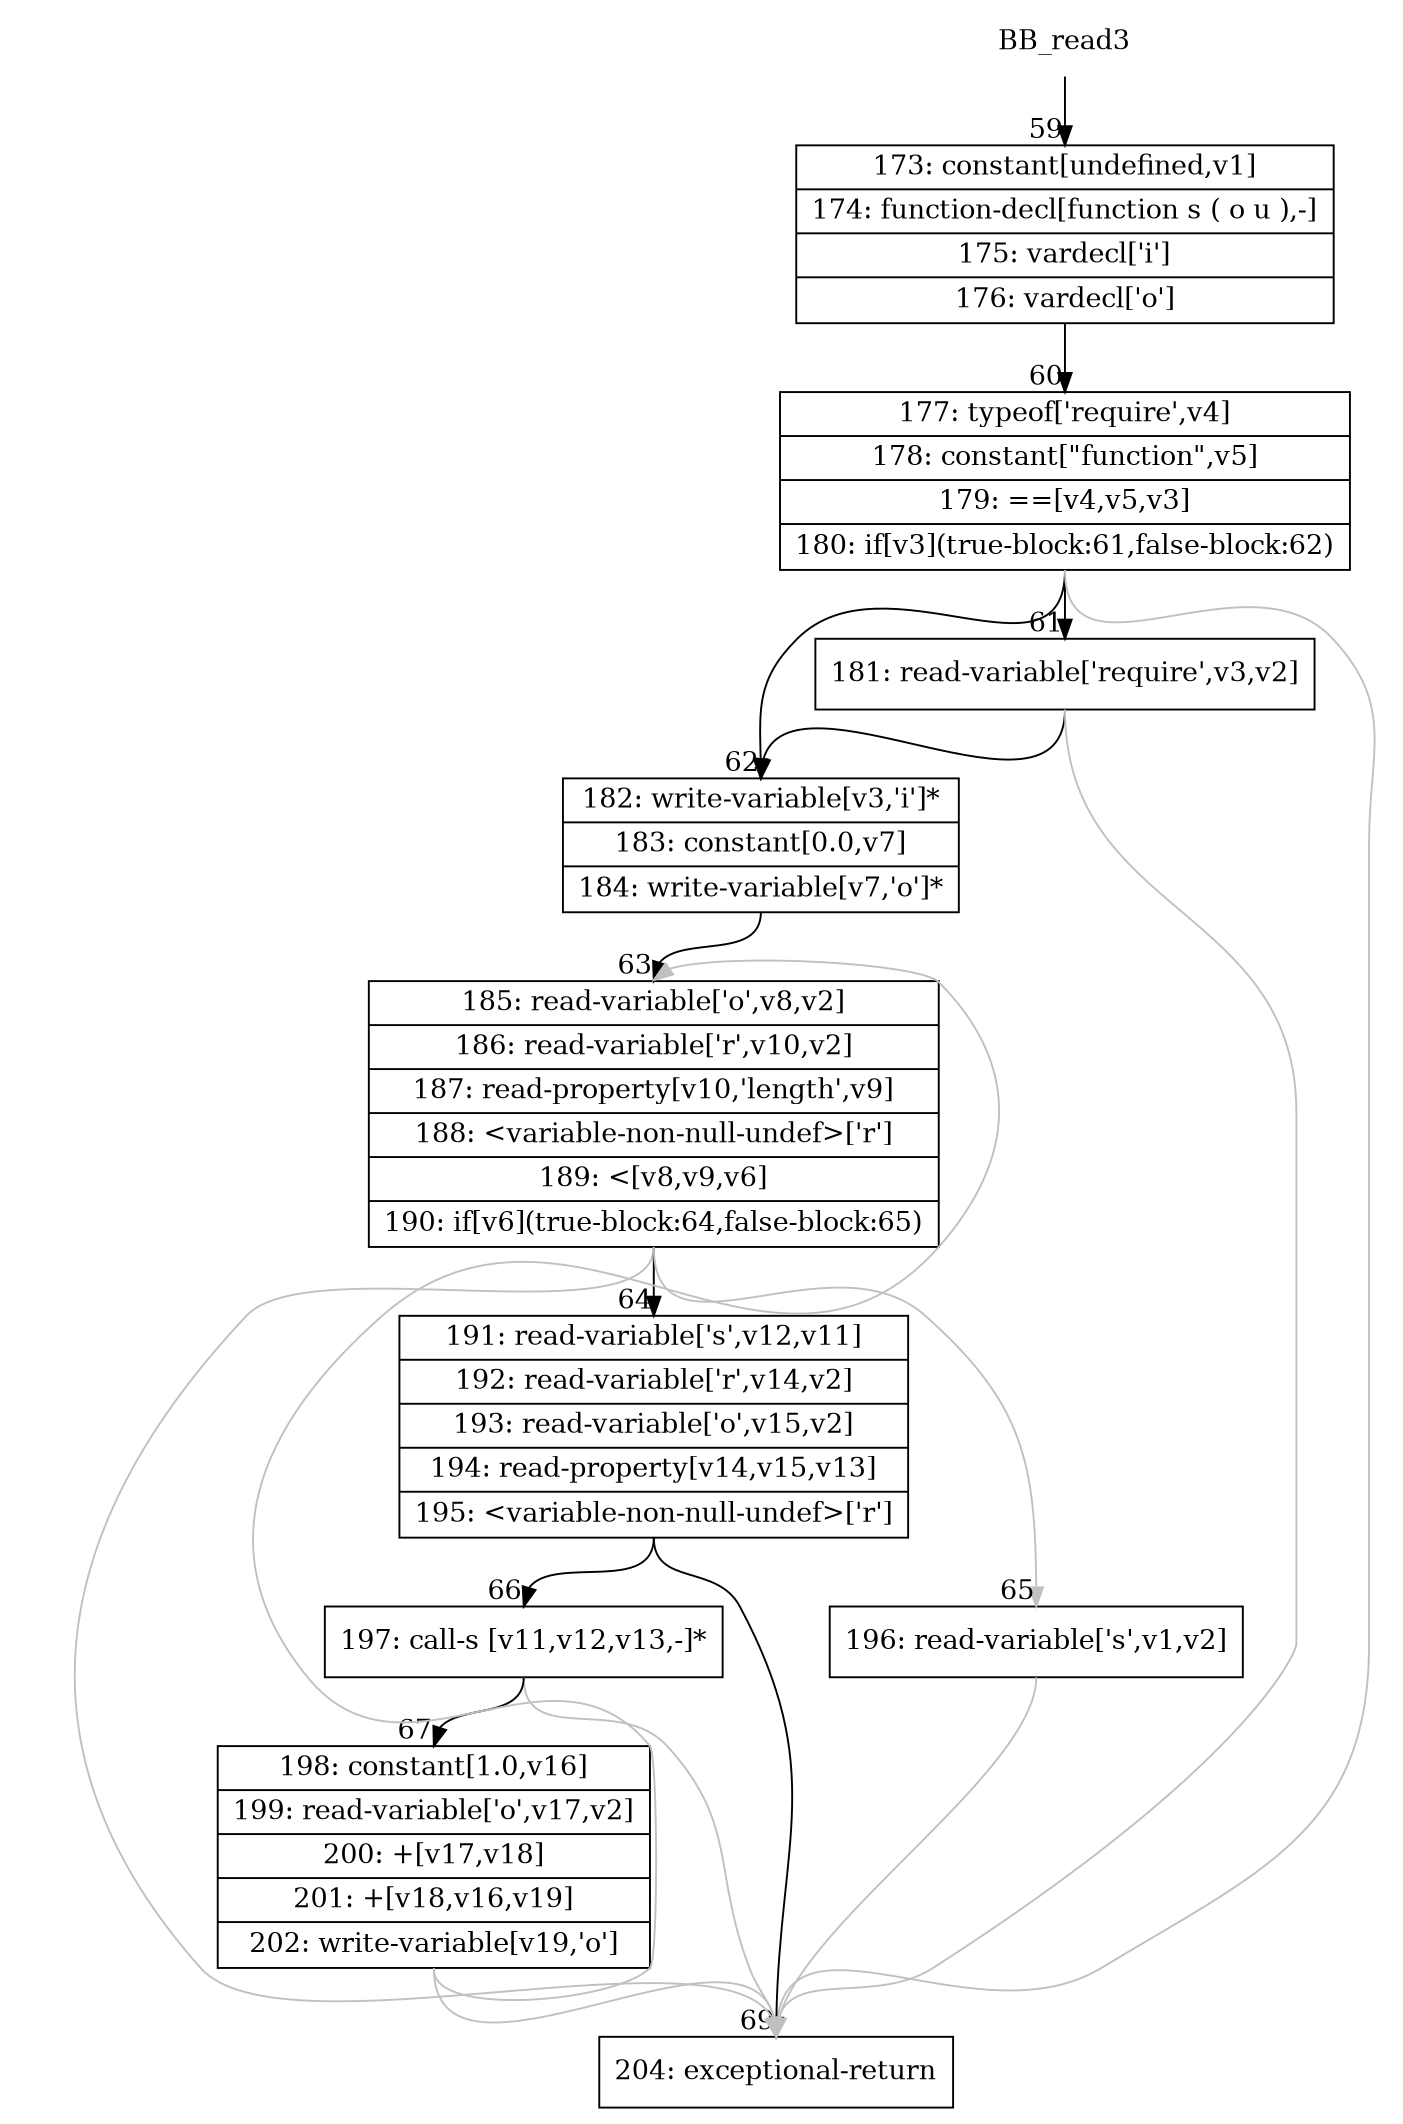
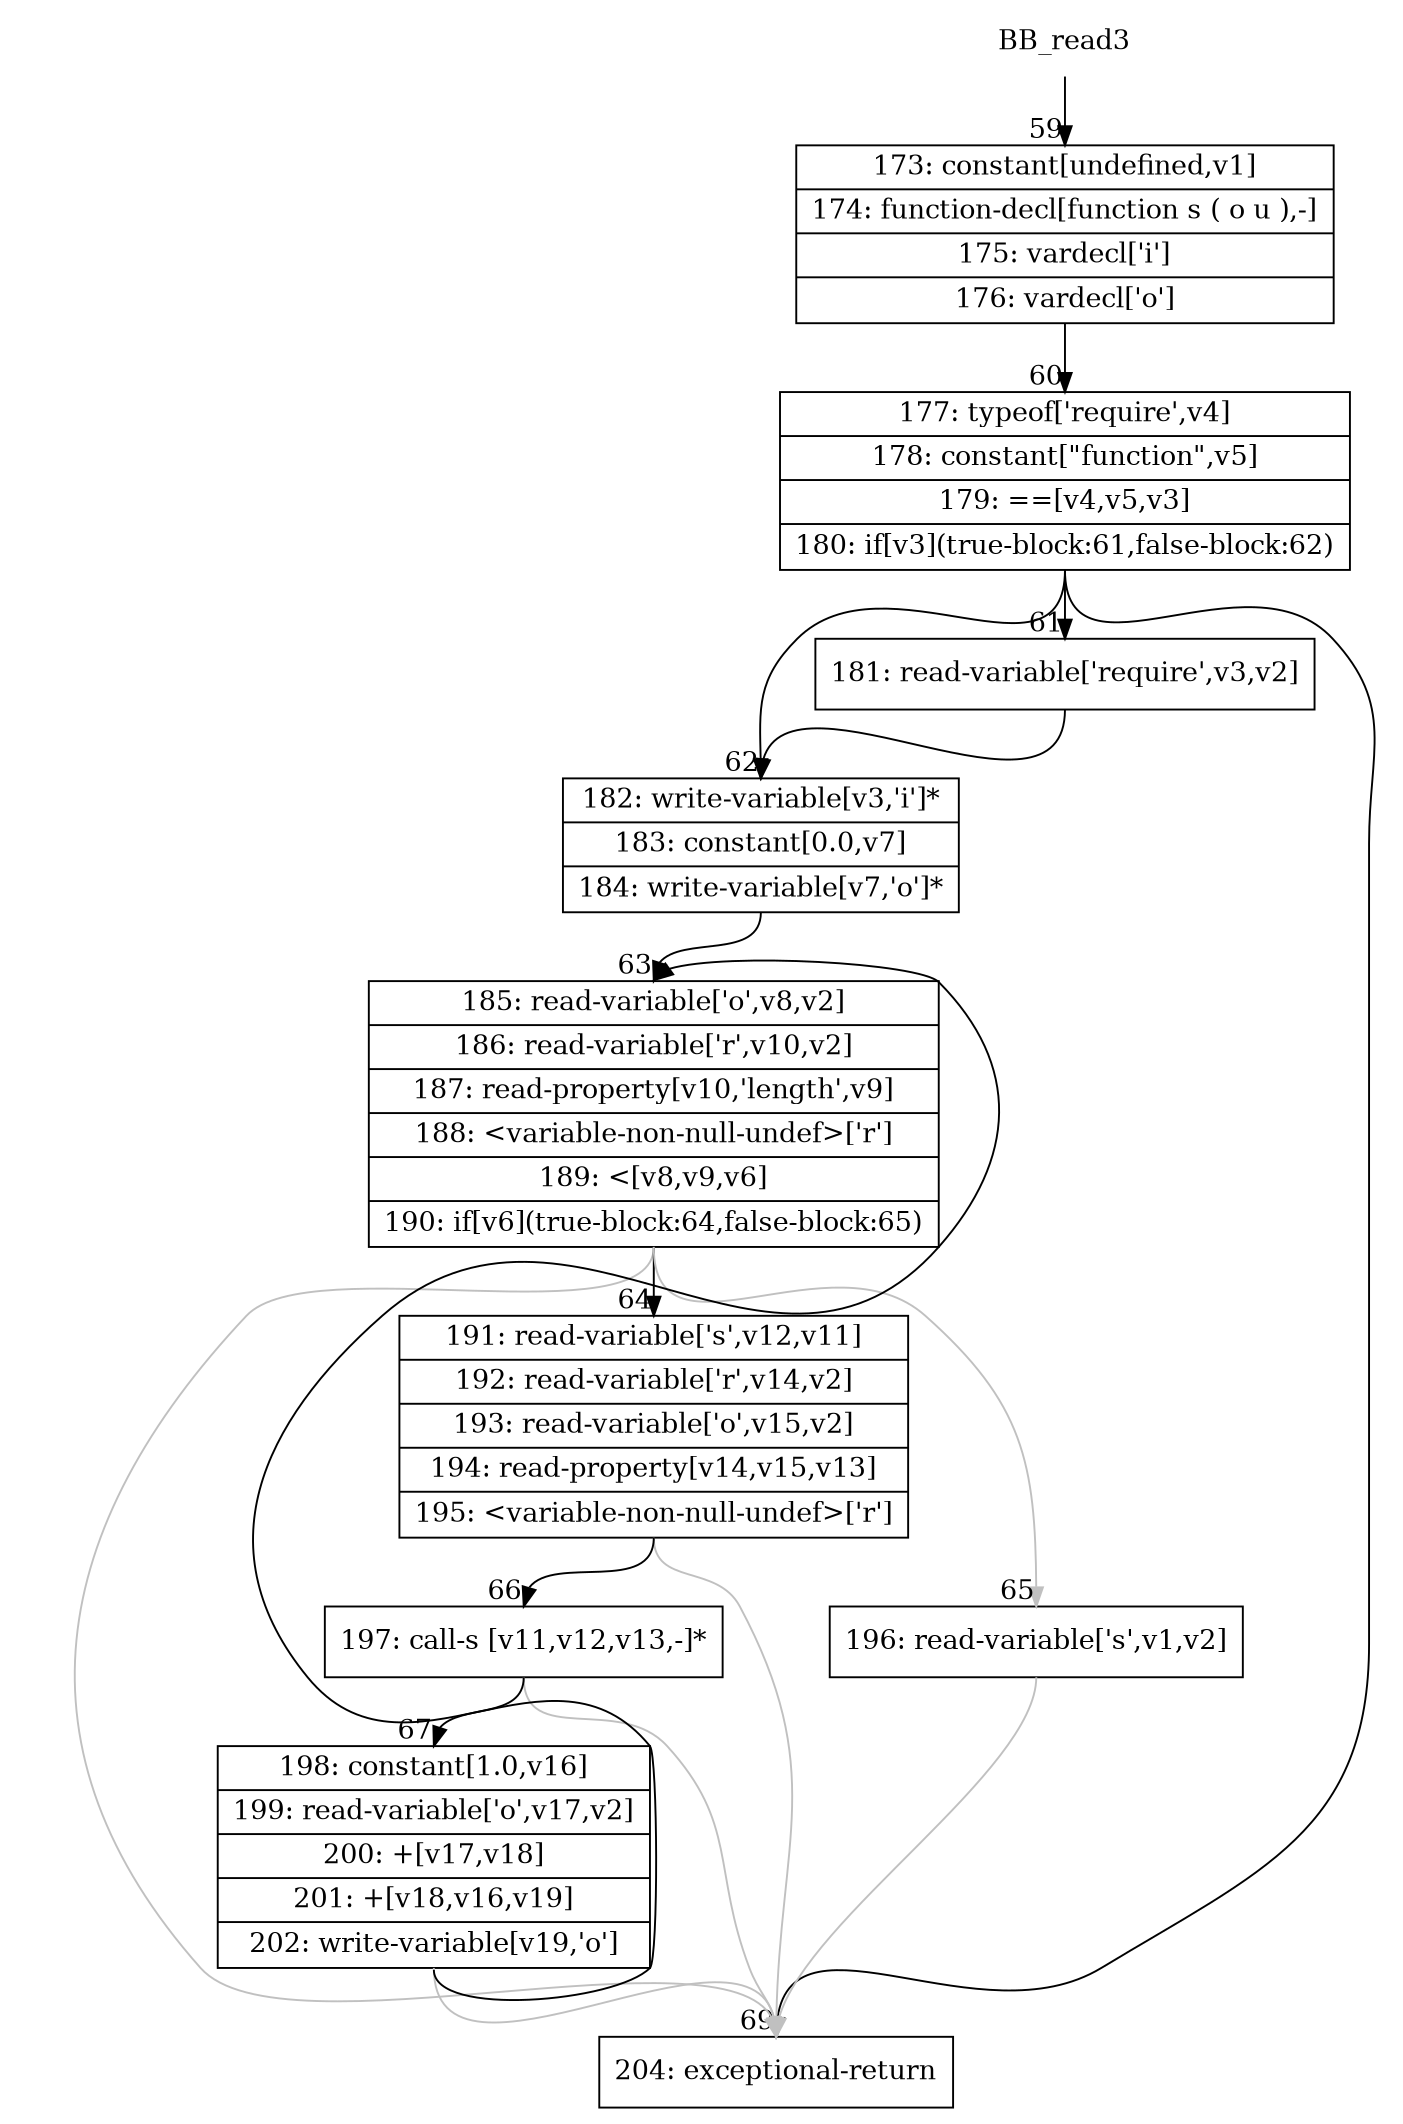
(354, 1343) -> (354, 1343)
(1369, 1381) -> (1369, 1381)
(1296, 1467) -> none
(789, 1749) -> (789, 1749)
